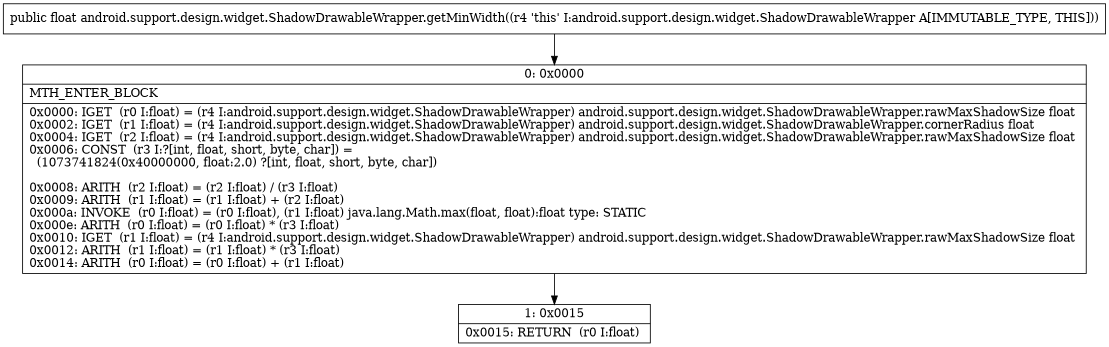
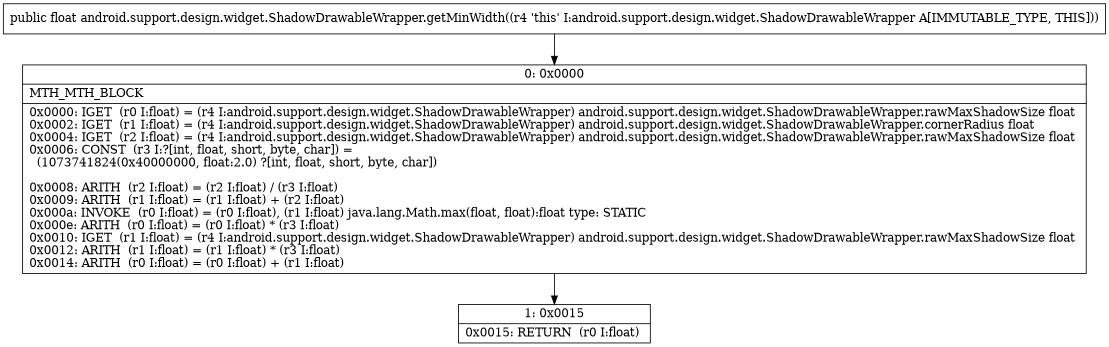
(94, 93) -> (86, 93)
